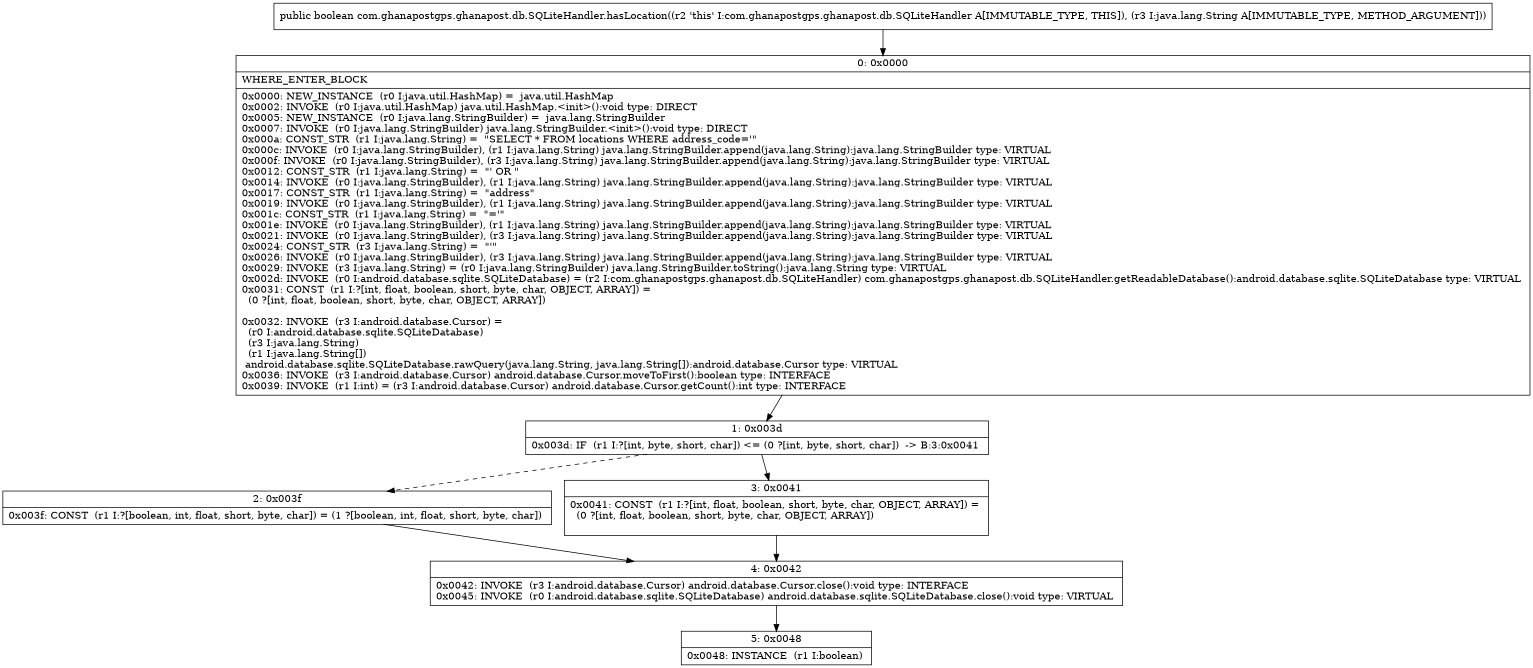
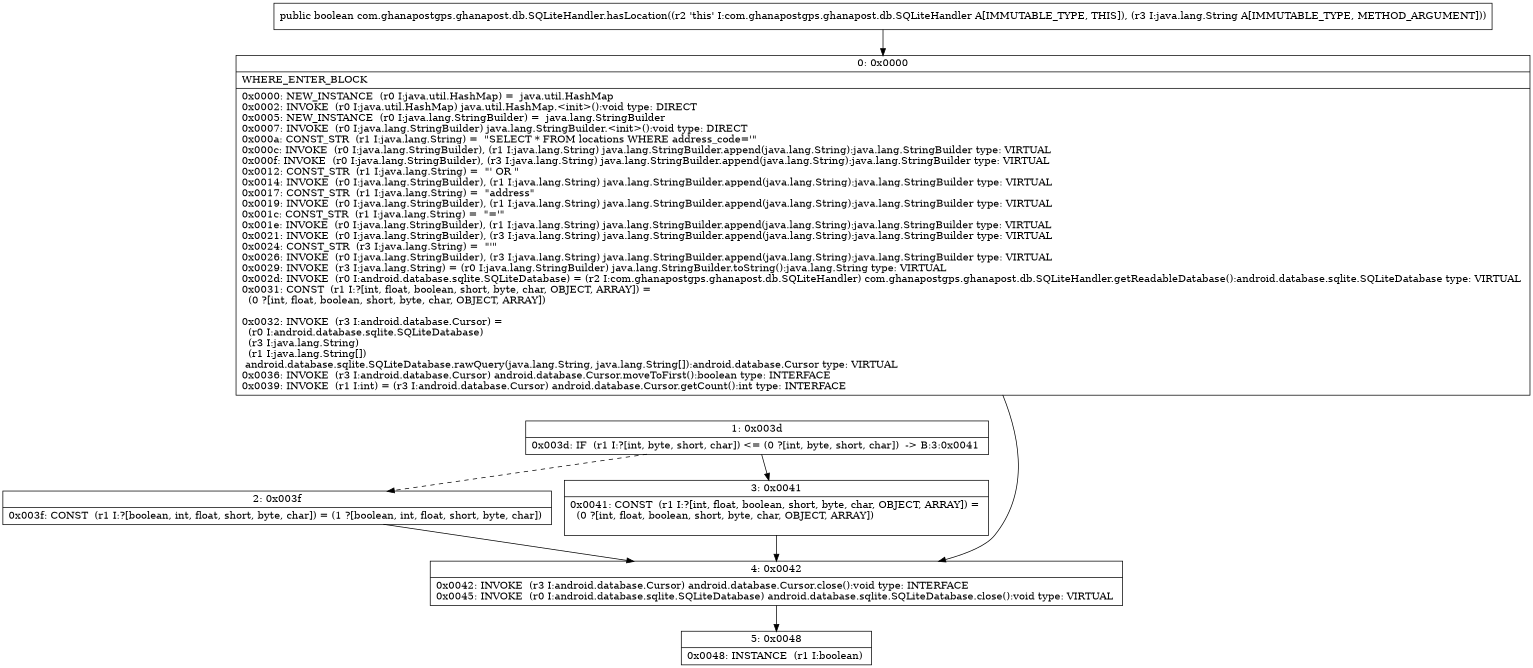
(776, 405) -> (1015, 494)
